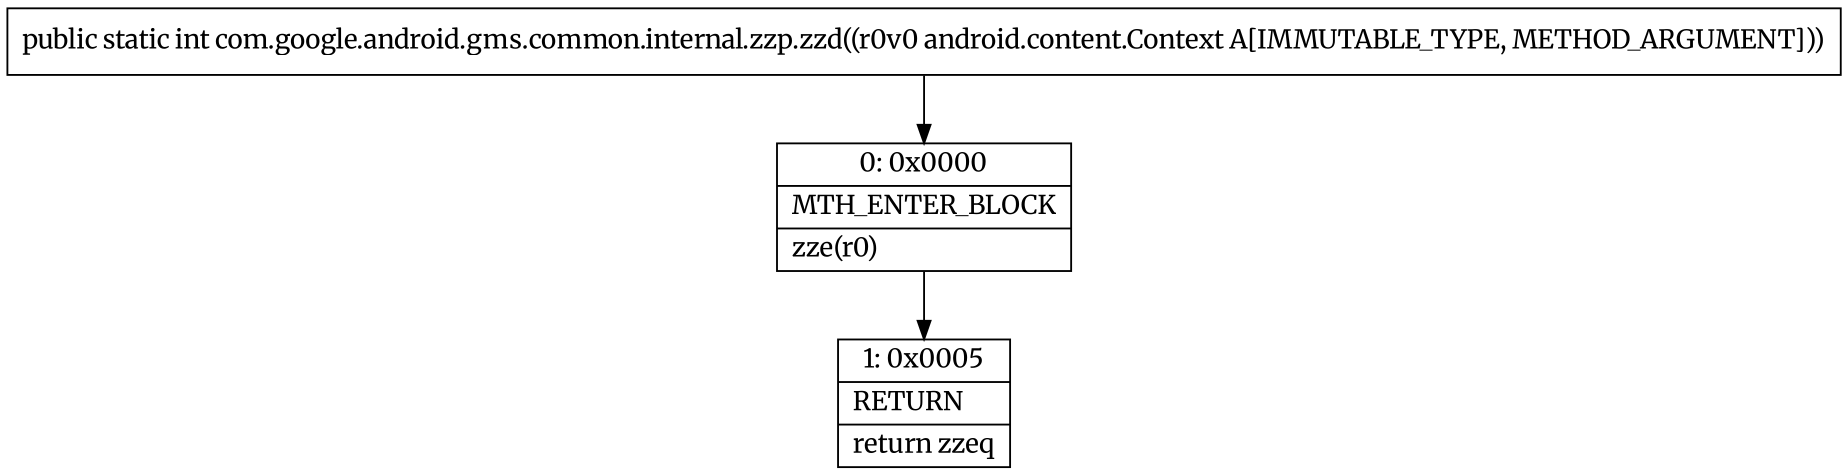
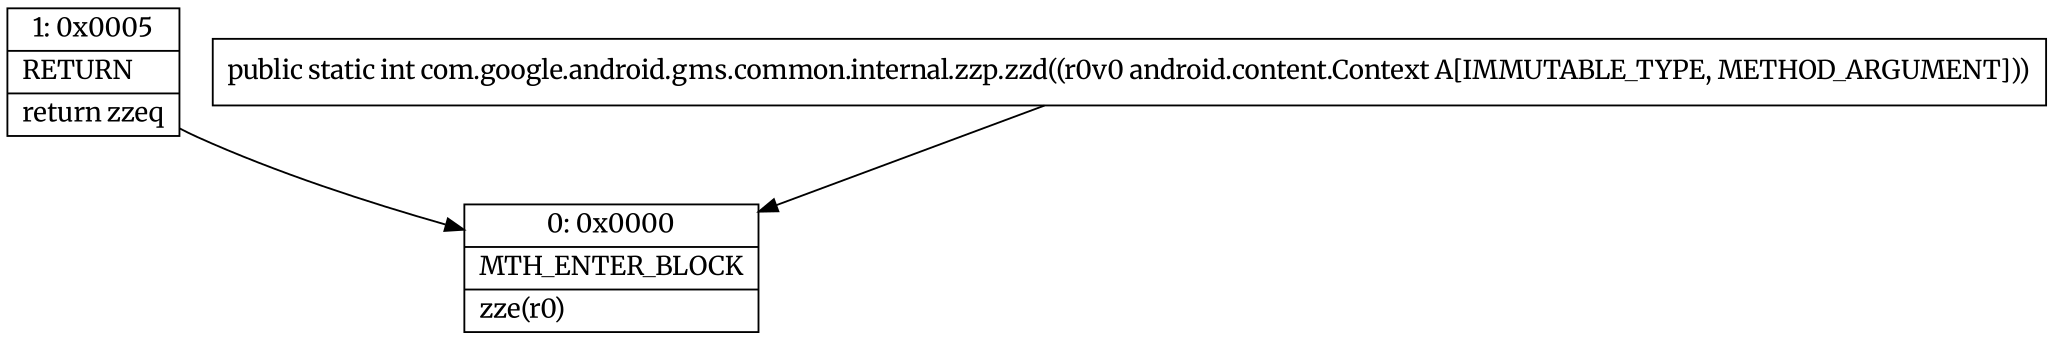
(924, 296) -> (311, 182)
